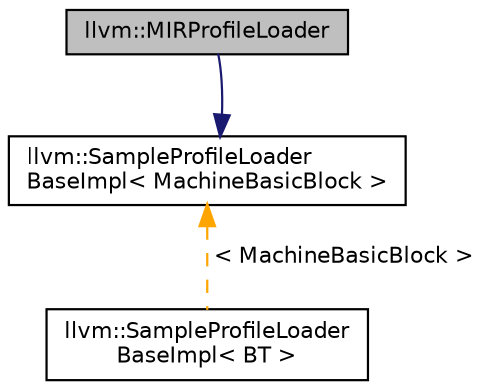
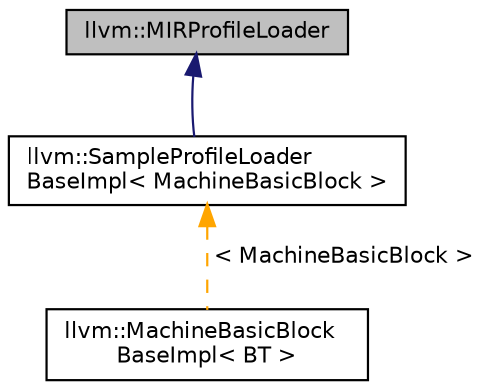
(222, 84) -> (192, 106)
(207, 345) -> (207, 345)
